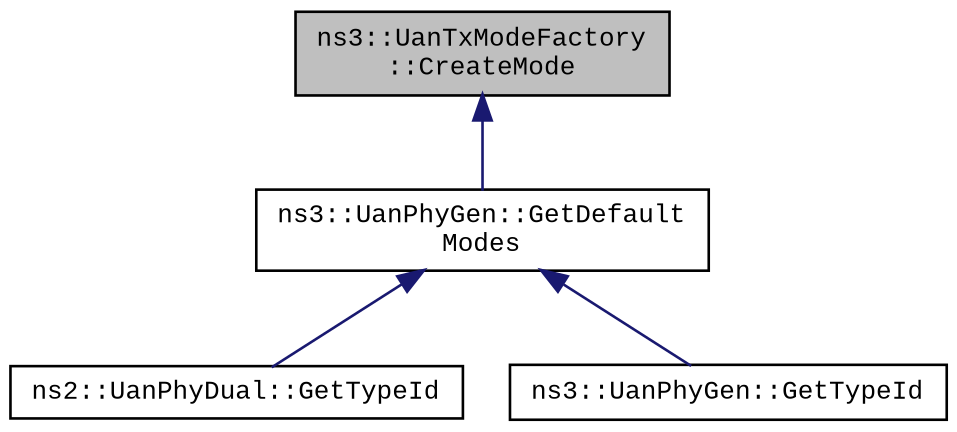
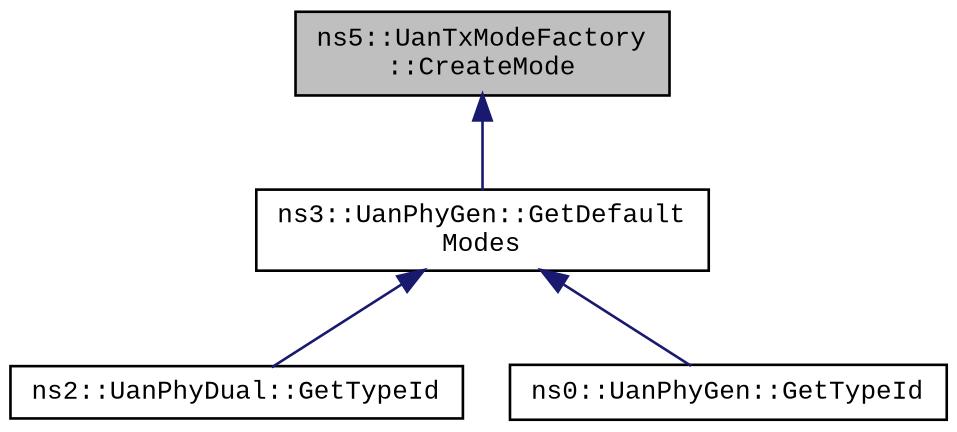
(483, 54) -> (483, 54)
(728, 392) -> (728, 392)
